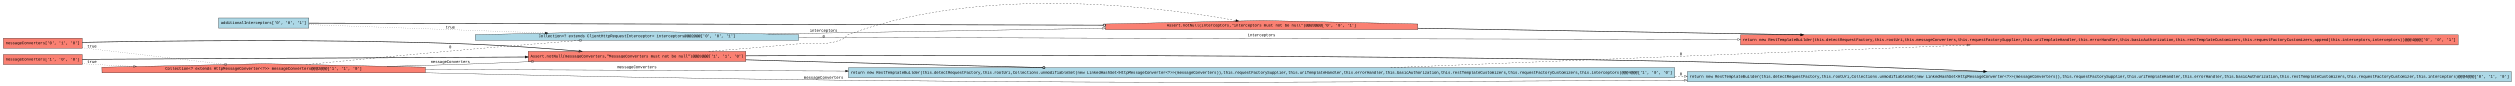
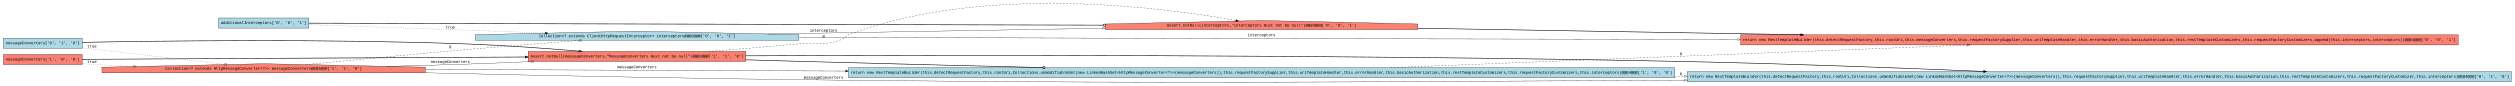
(43, 43) -> (43, 43)
